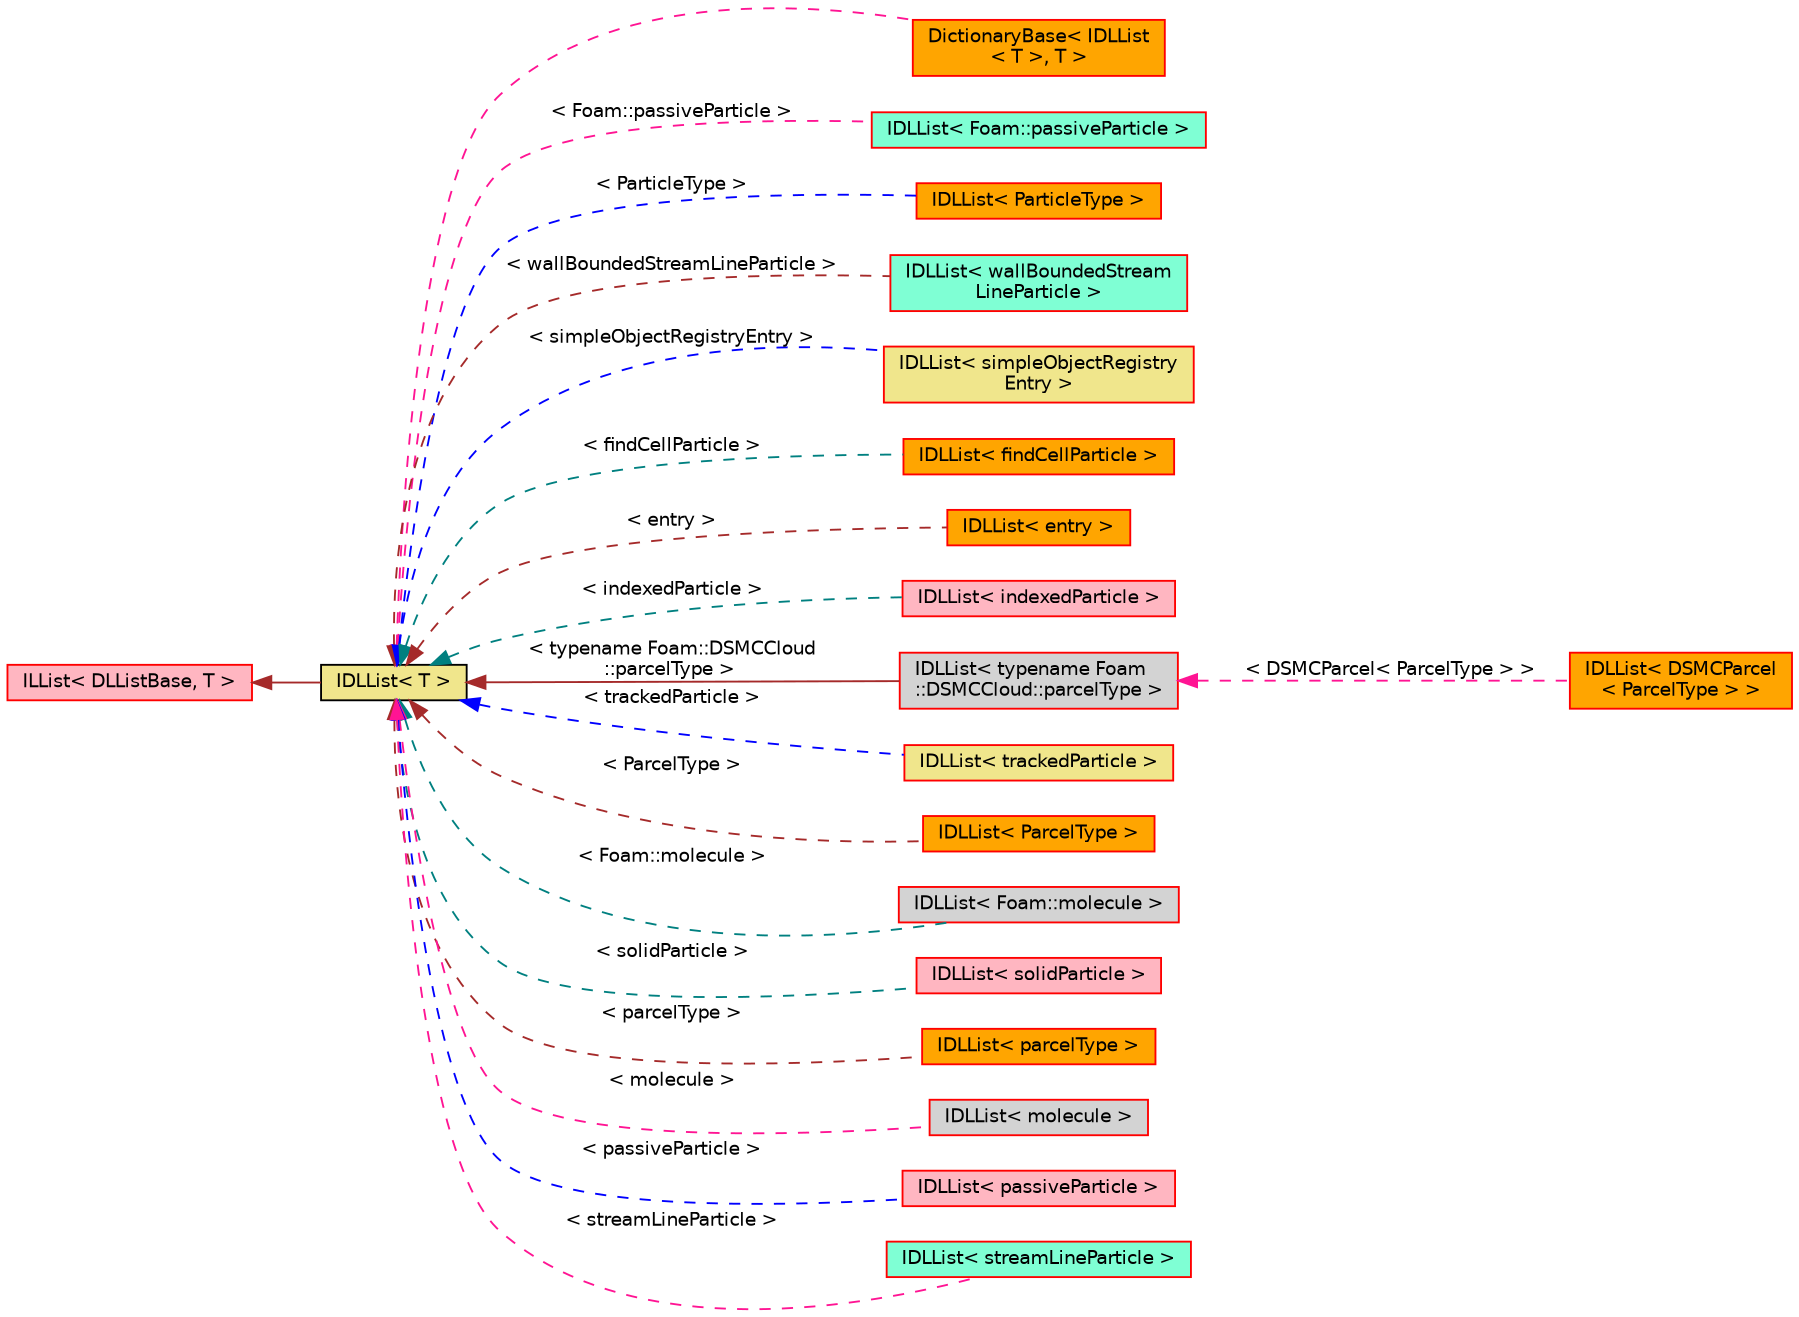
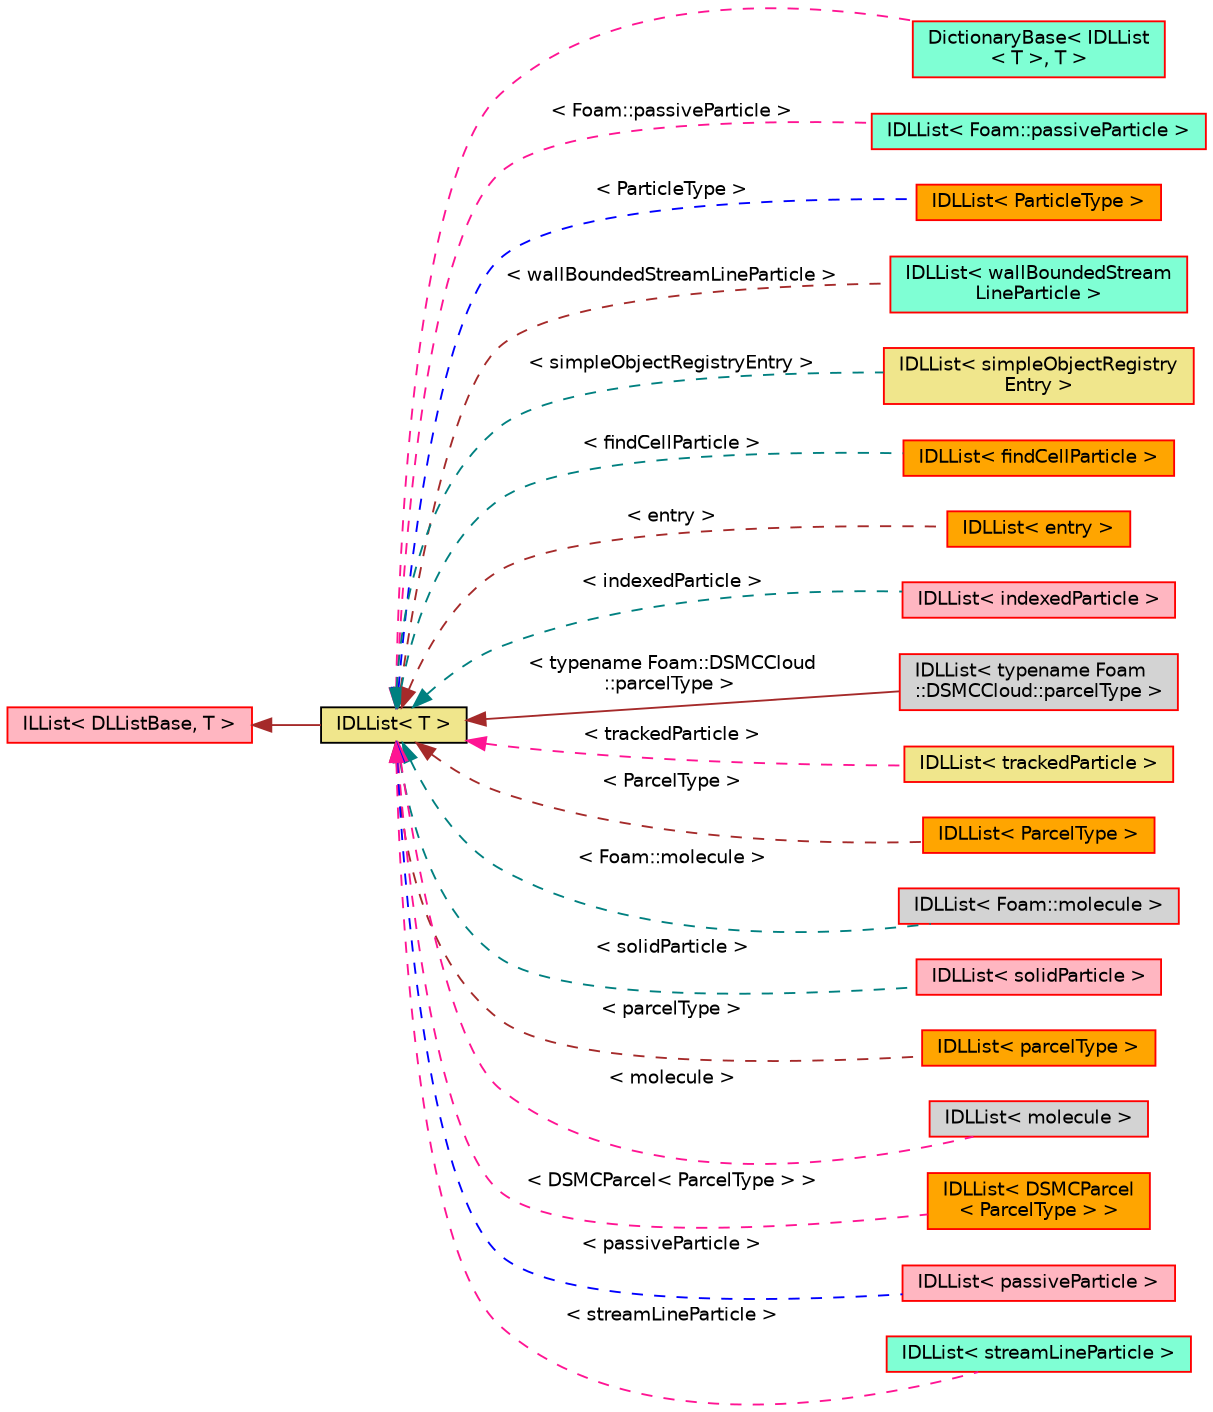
(1039, 48) -> (1039, 49)
(567, 391) -> (546, 405)
(1383, 681) -> (496, 1186)
(691, 735) -> (695, 760)
